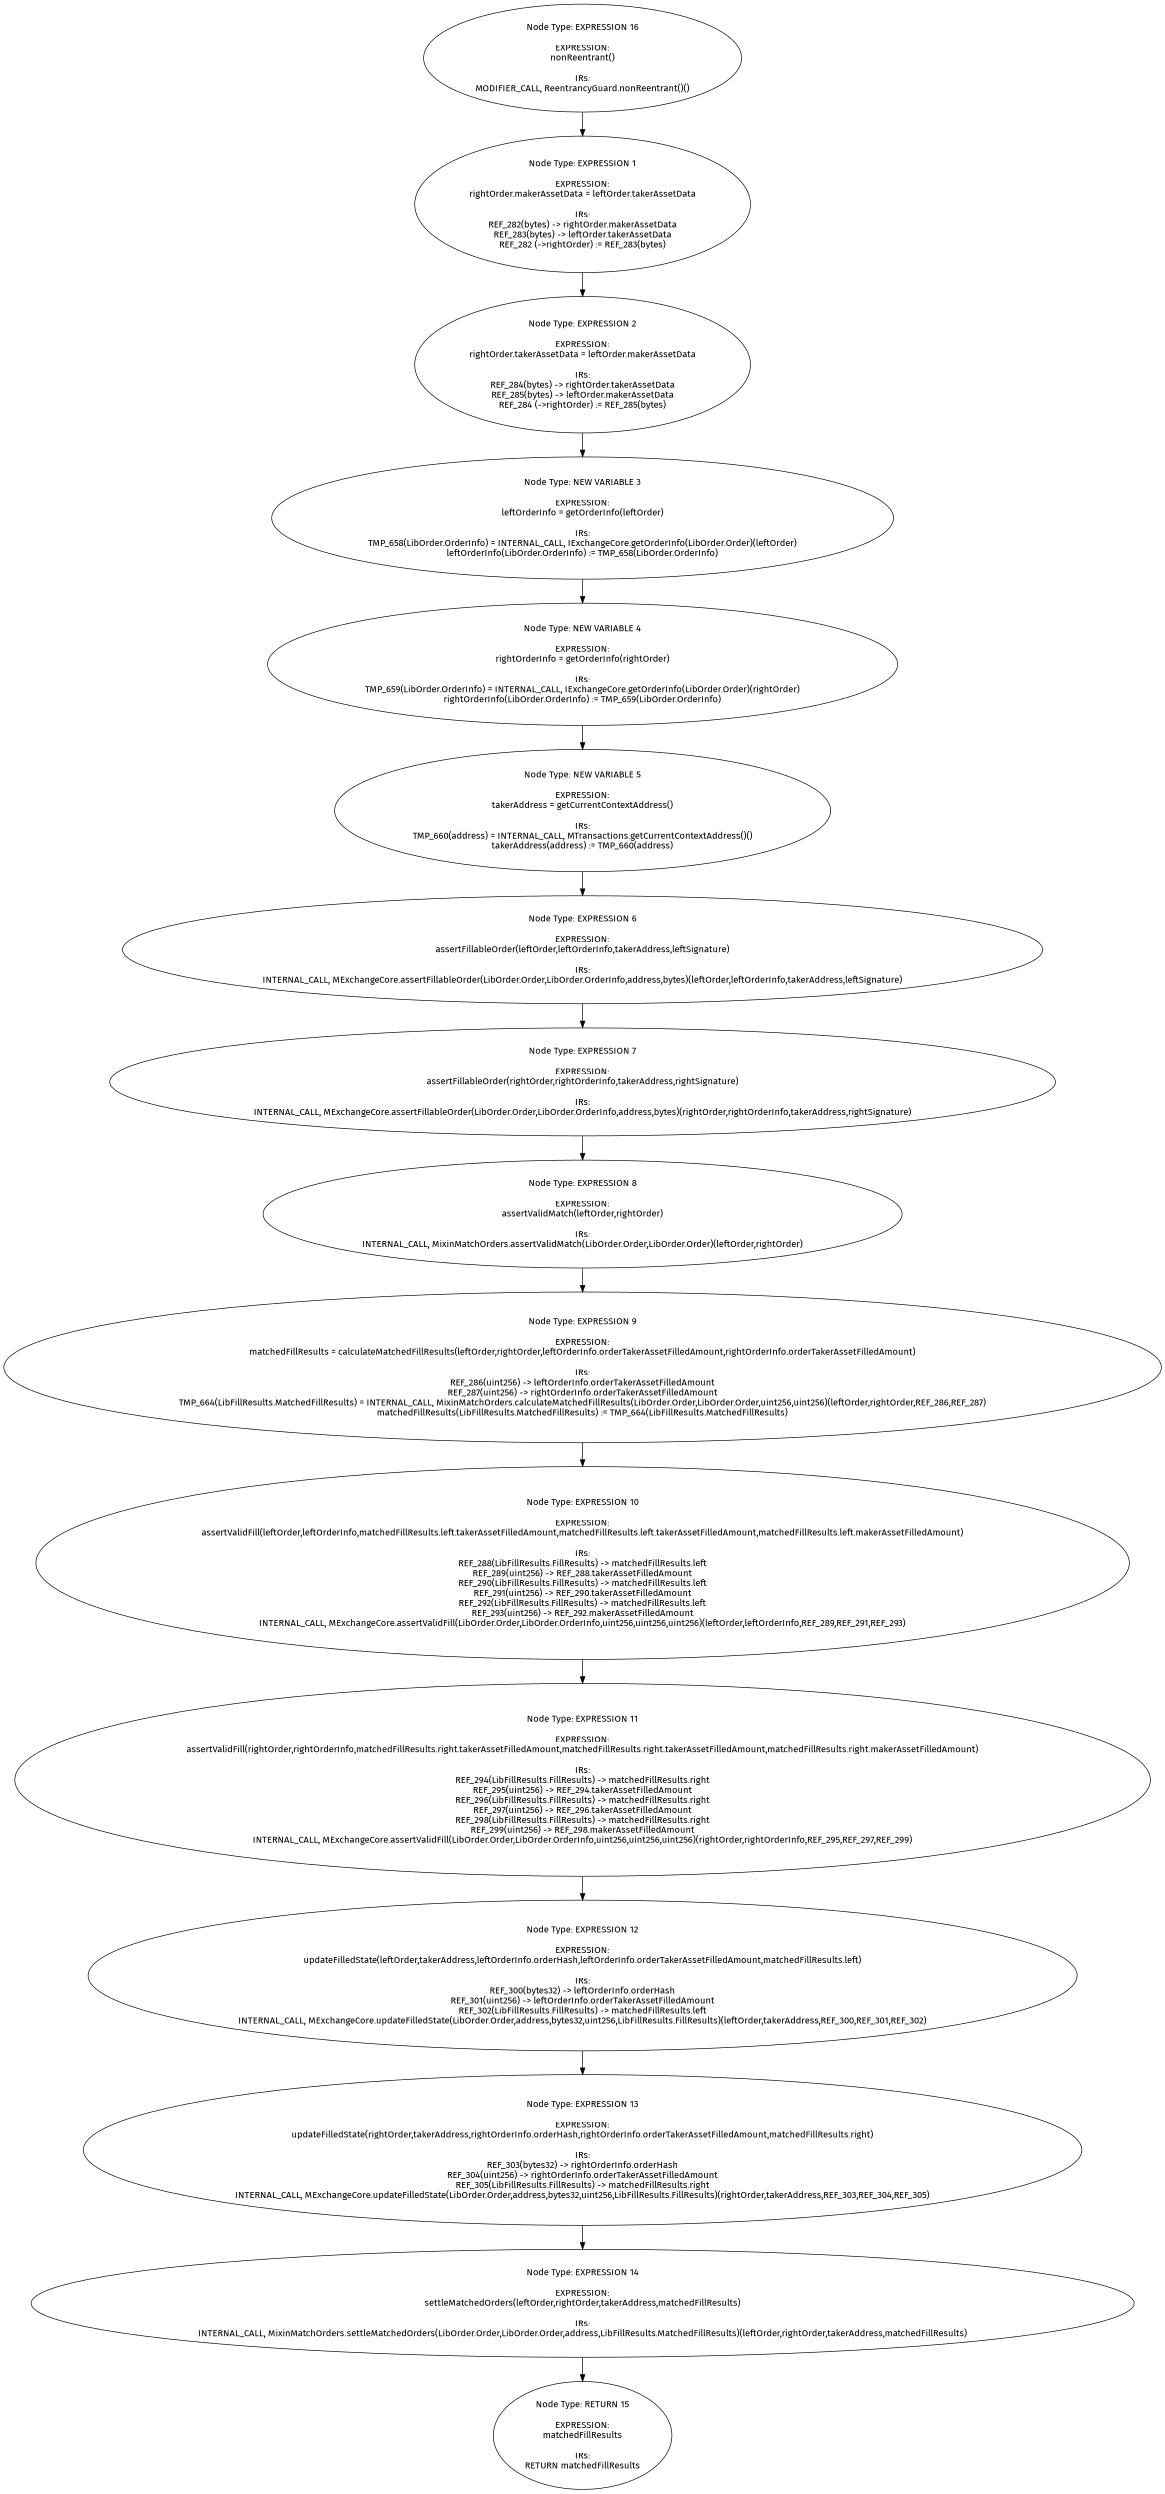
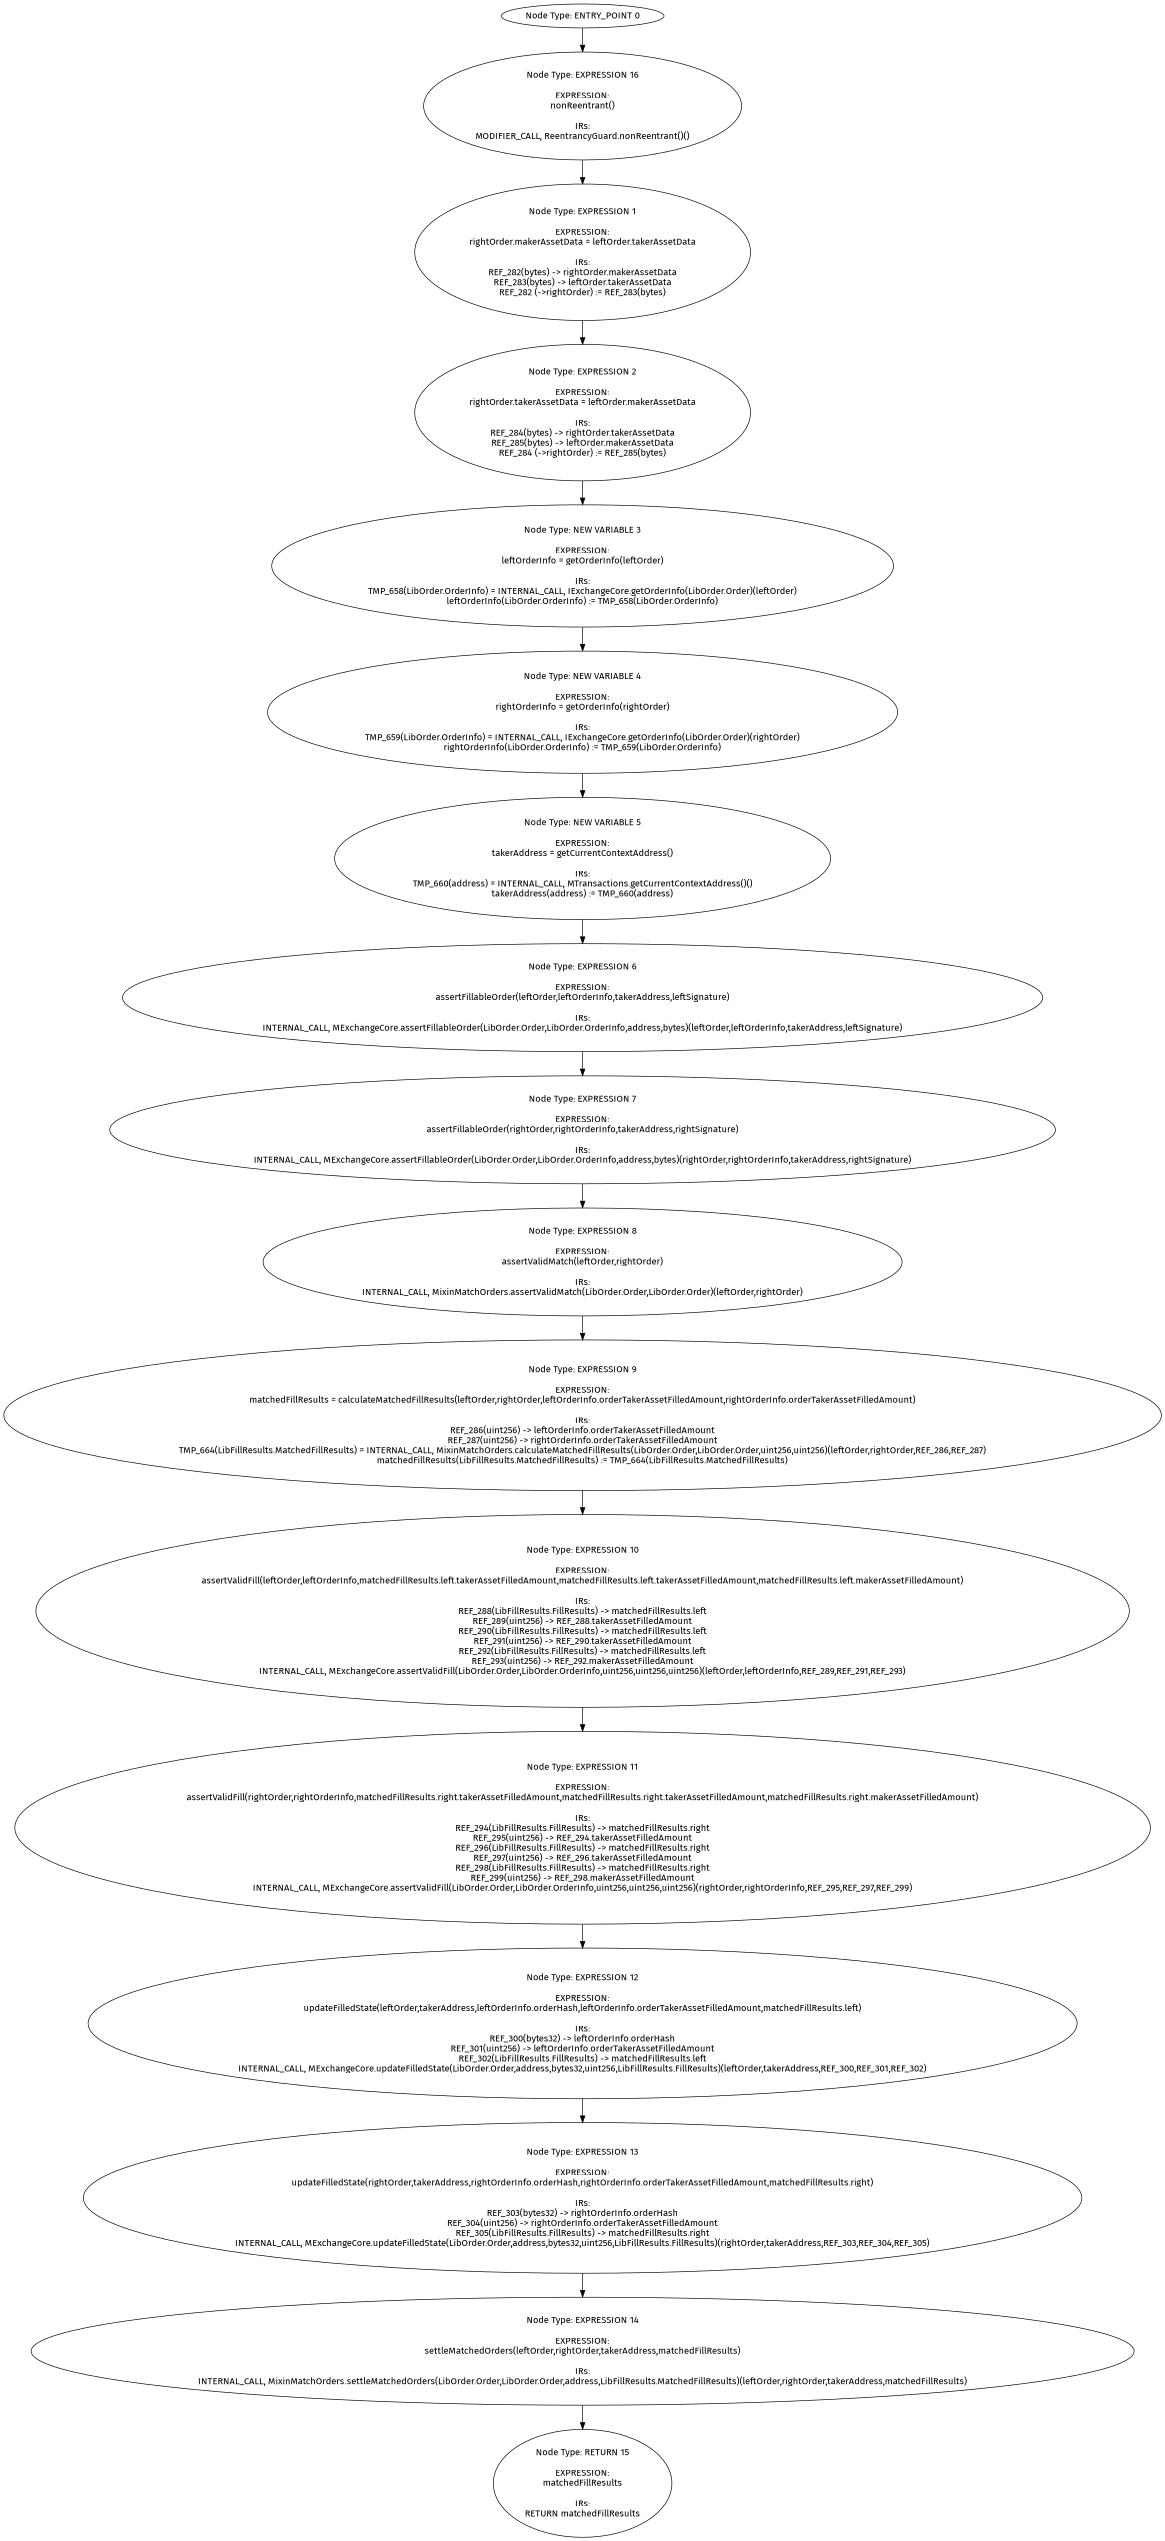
none -> (583, 16)
